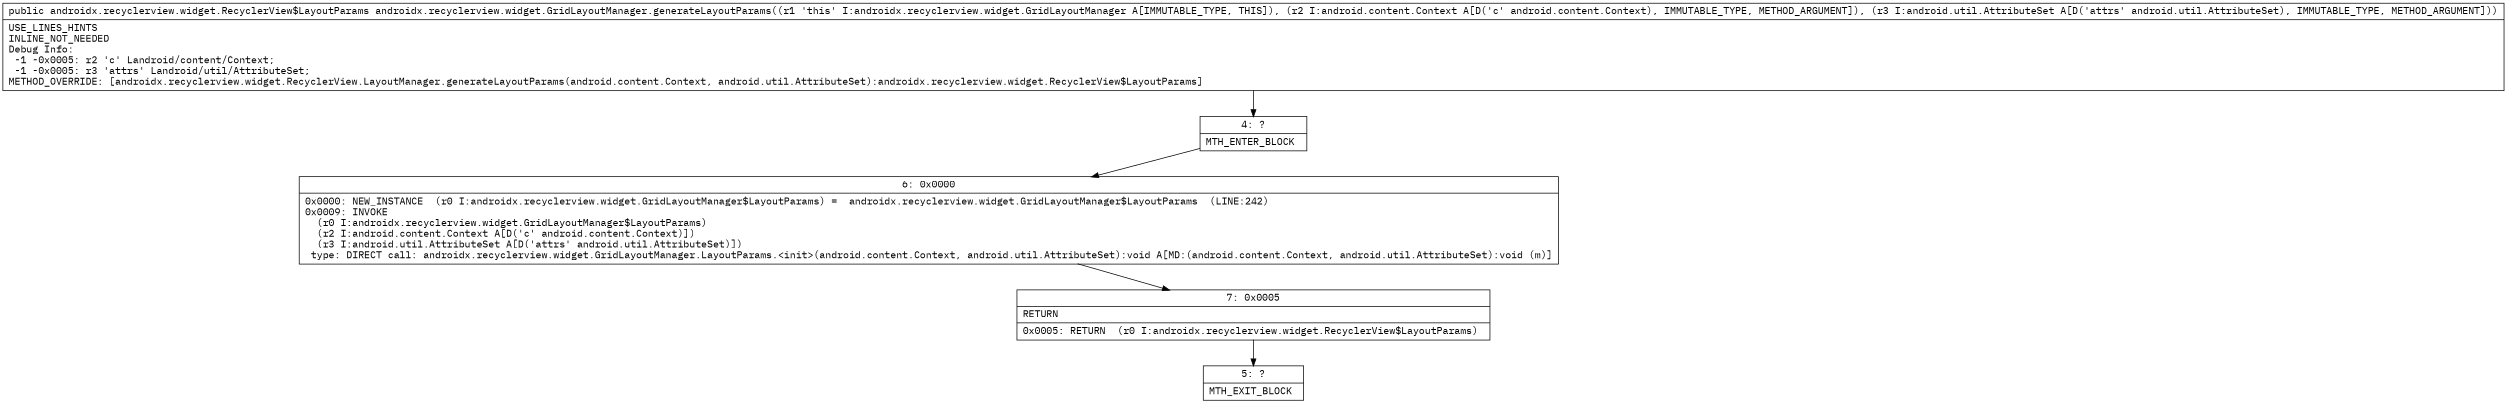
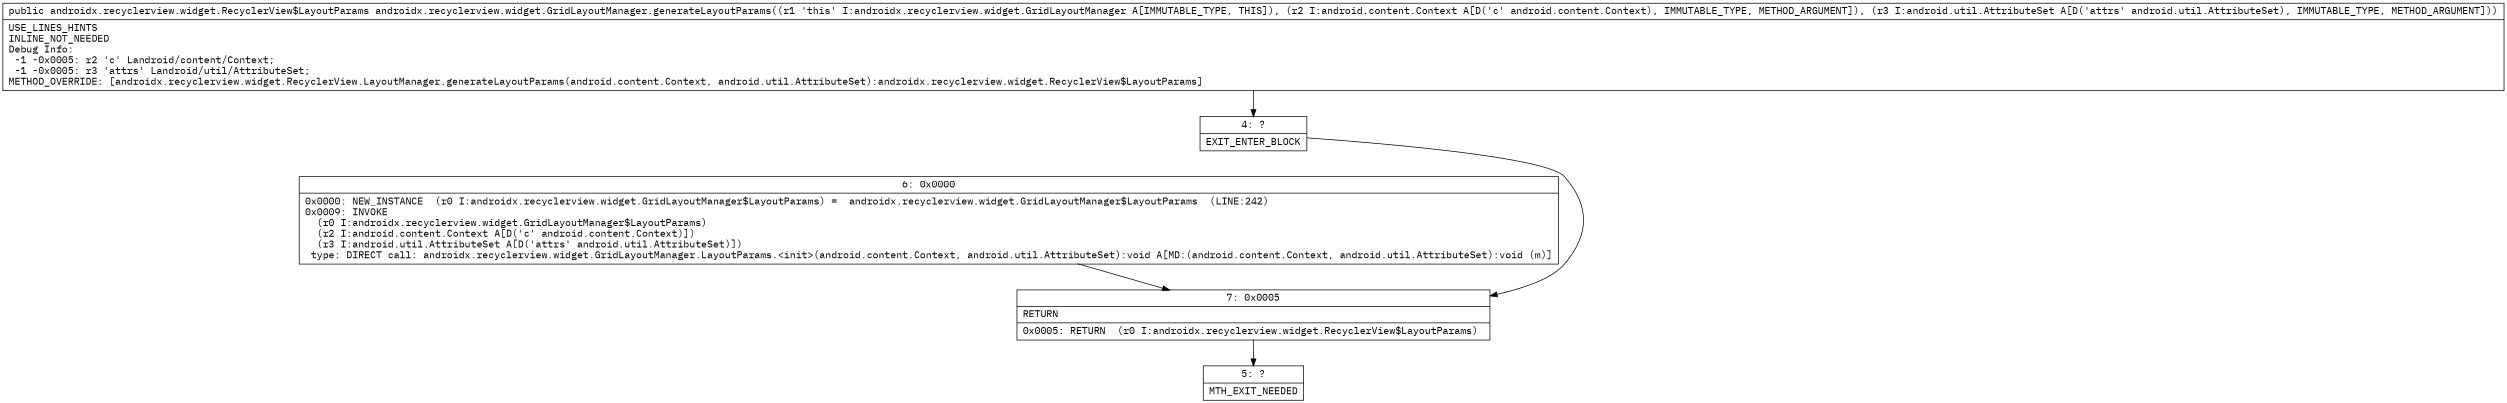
(1250, 142) -> (1253, 142)
(1149, 162) -> (1523, 162)
(1251, 391) -> (1253, 391)
